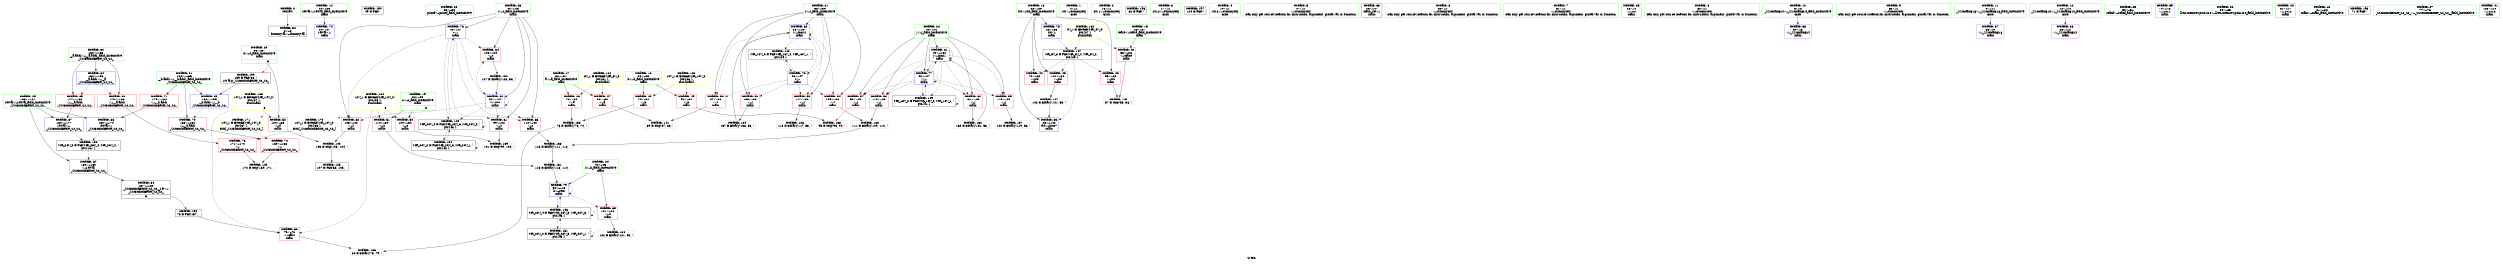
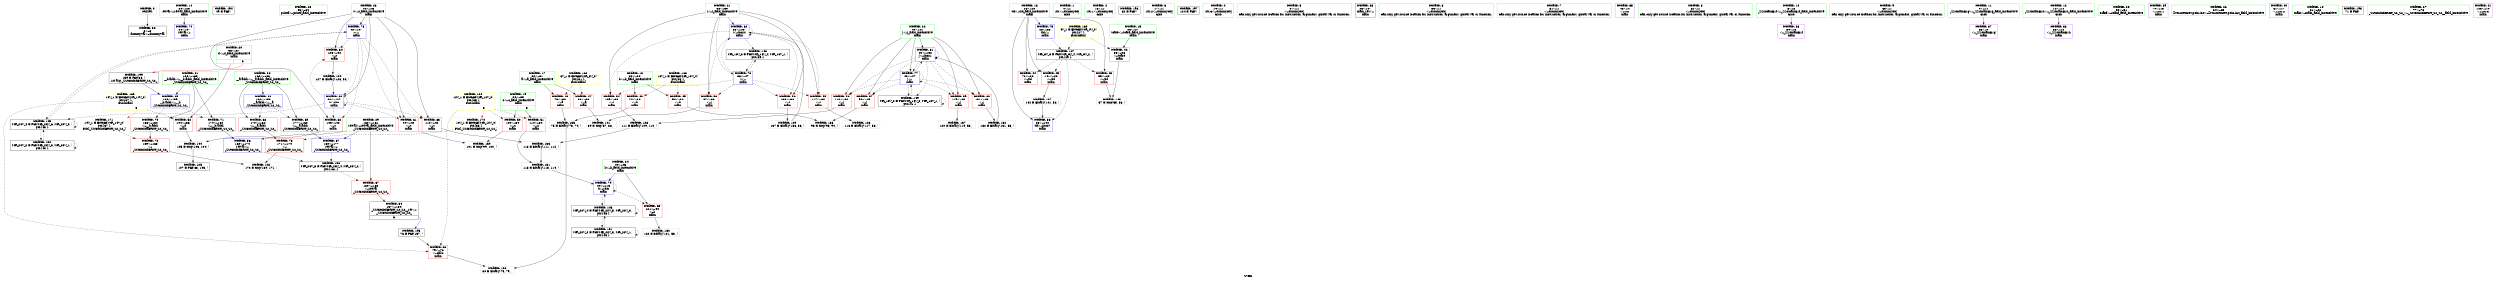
none -> (192, 112)
(843, 114) -> (846, 114)
